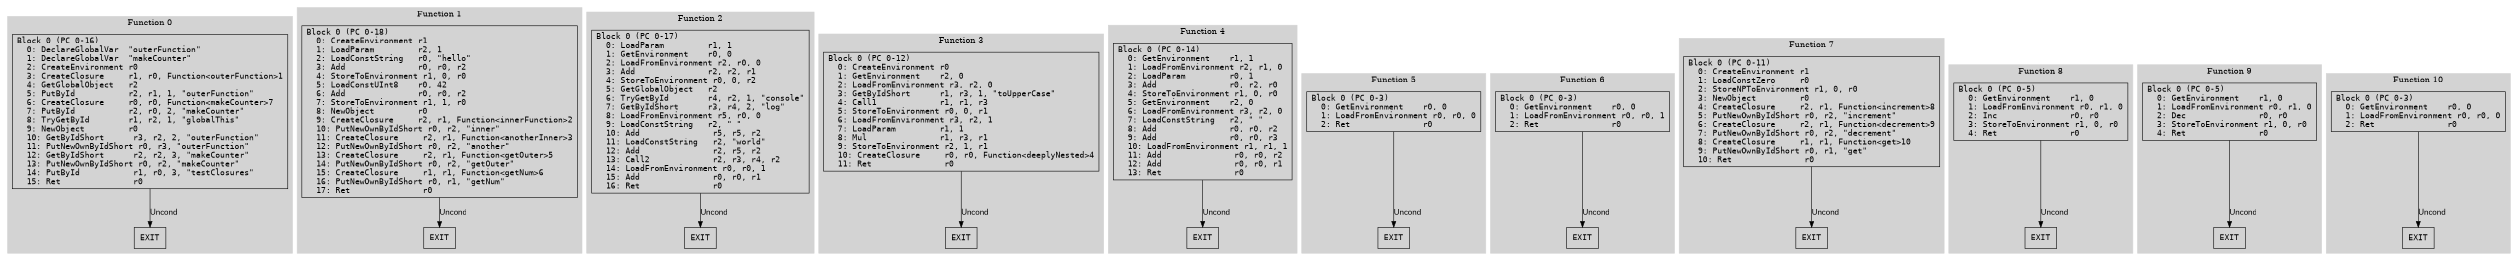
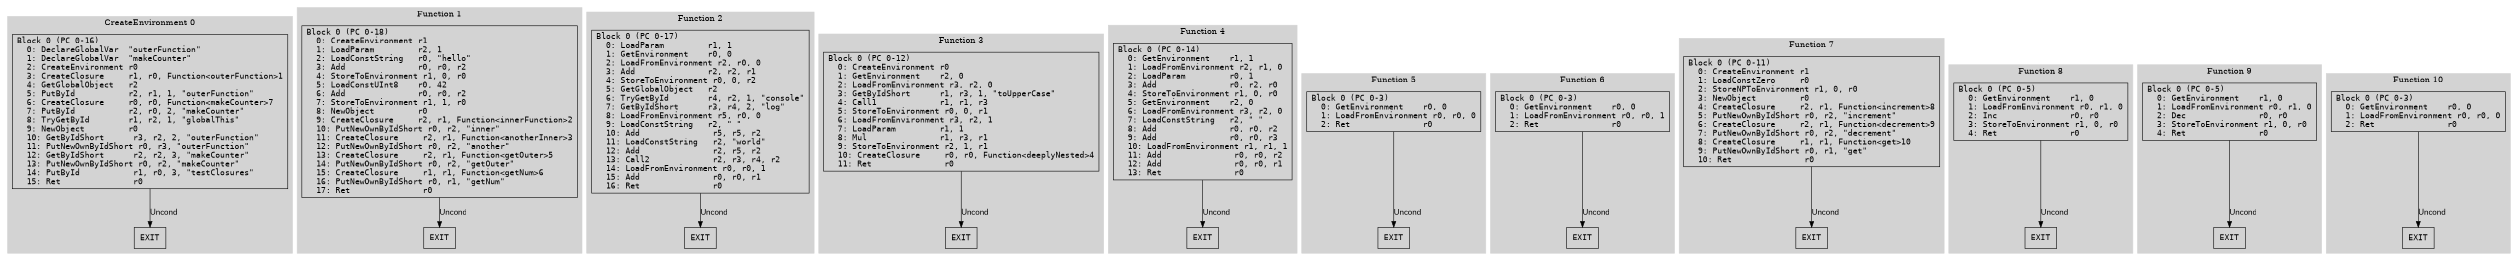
(150, 23) -> (150, 23)
